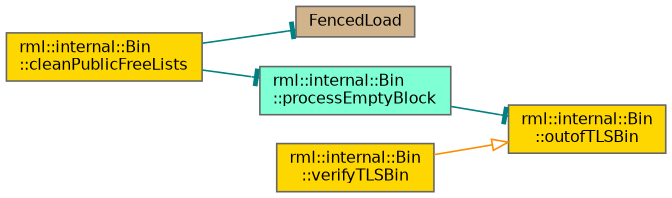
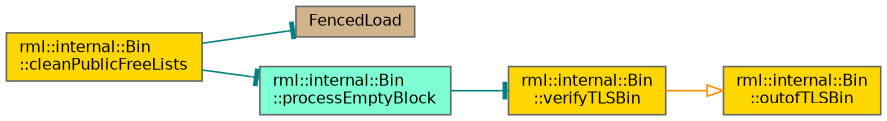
(476, 111) -> (476, 91)
